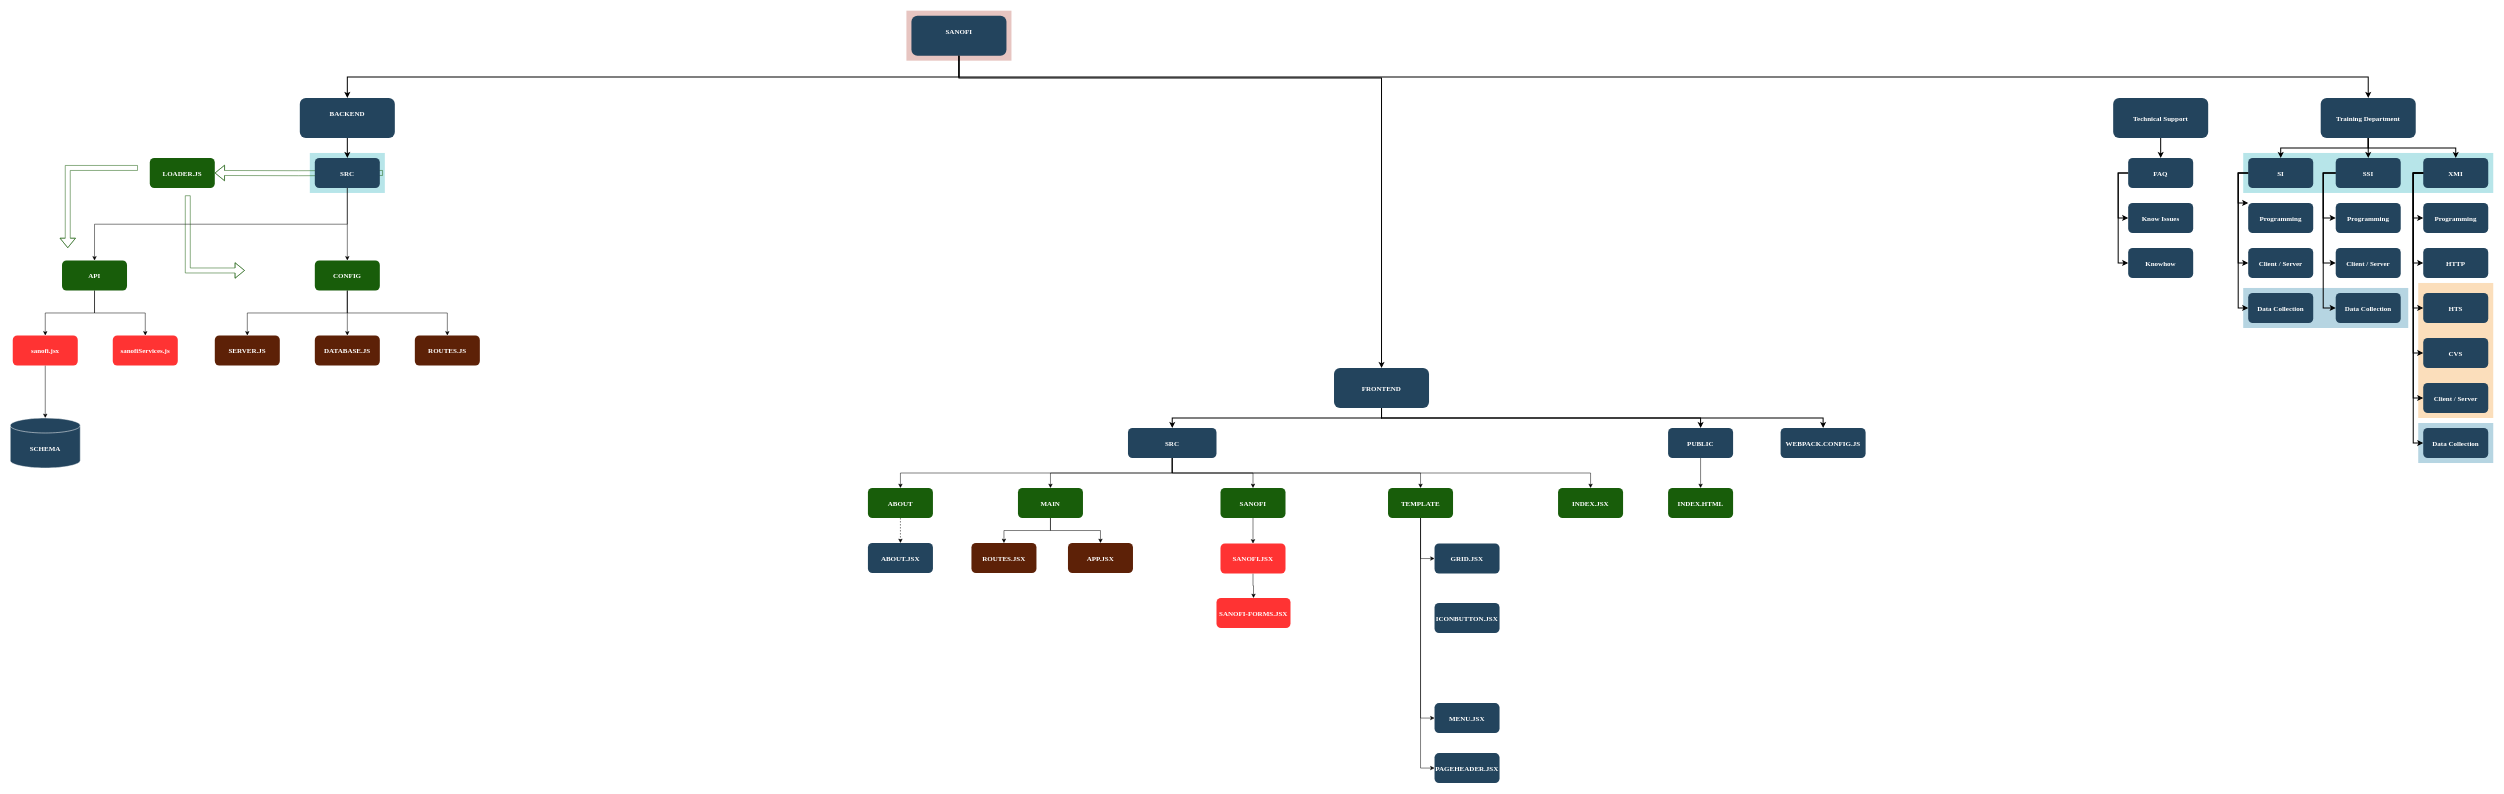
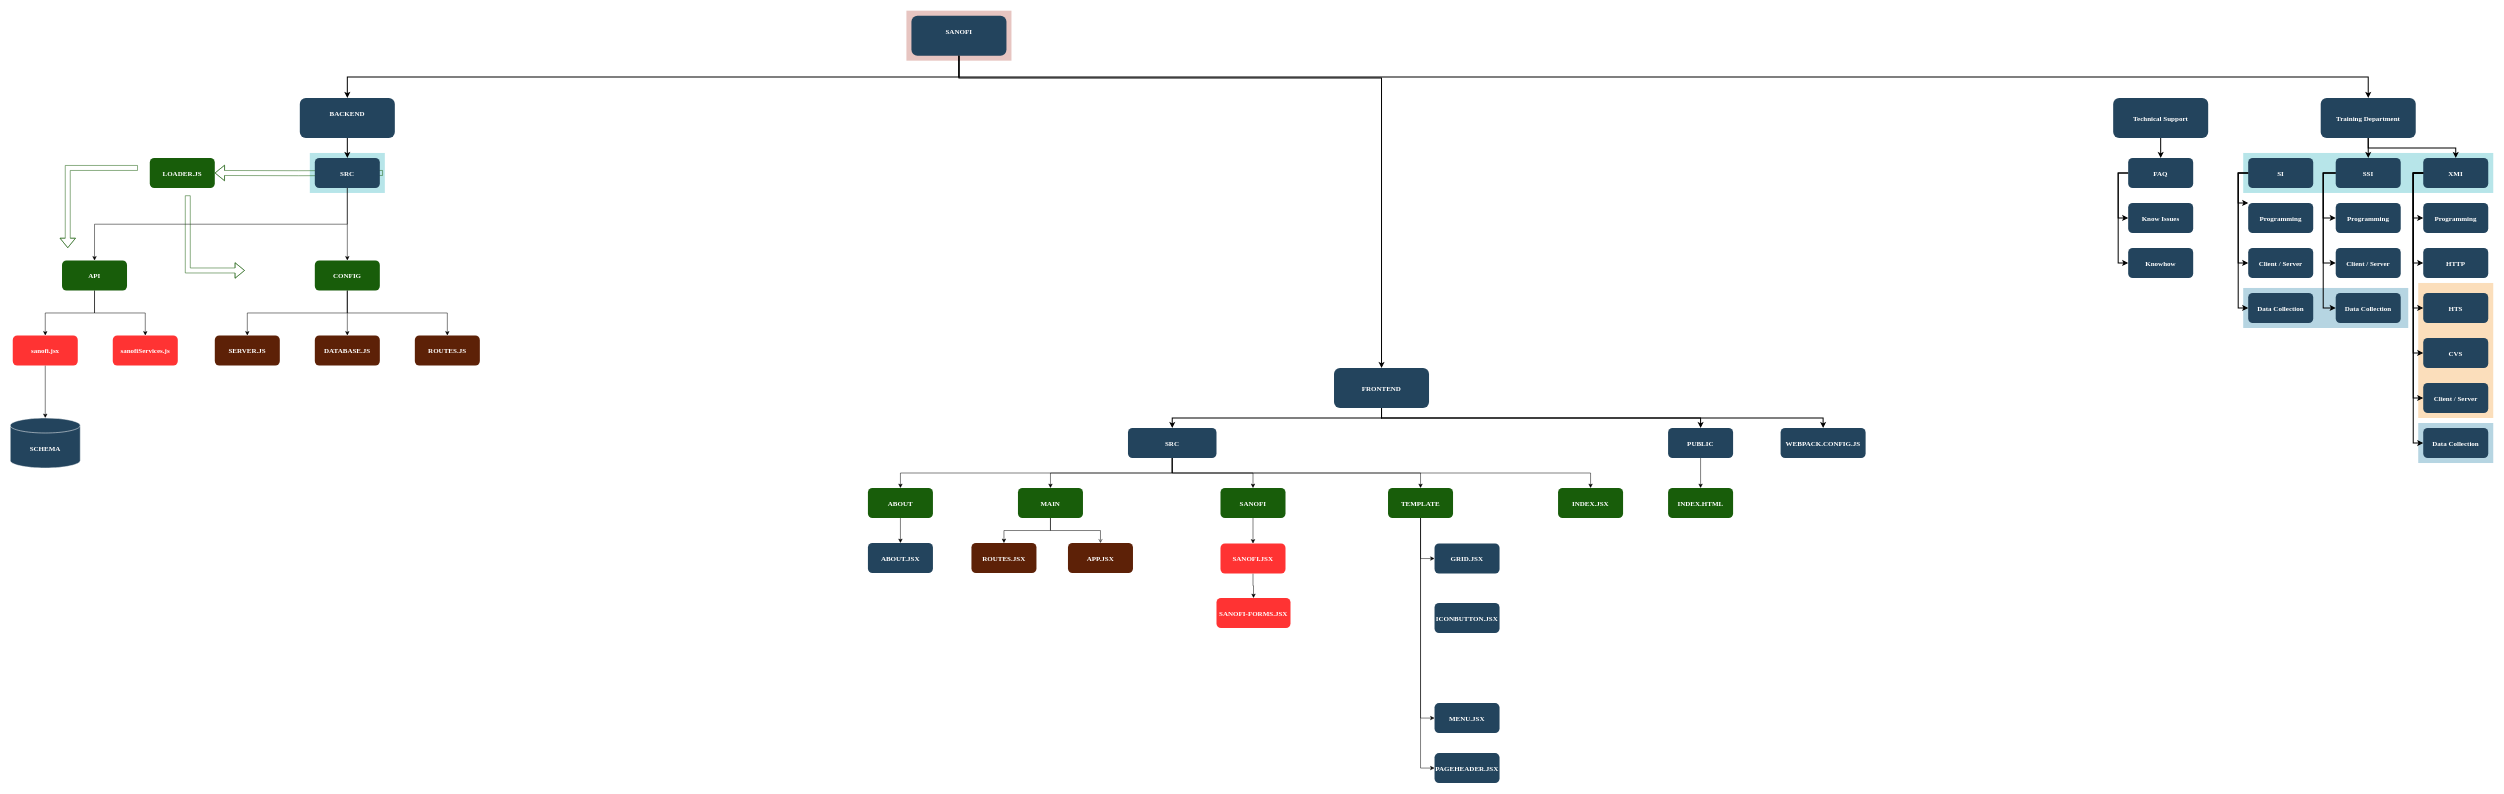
(2320, 148) -> none
(900, 528) -> (900, 528)
(1100, 539) -> (1100, 540)
